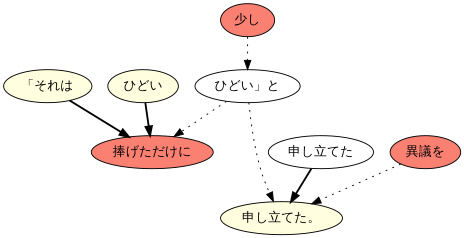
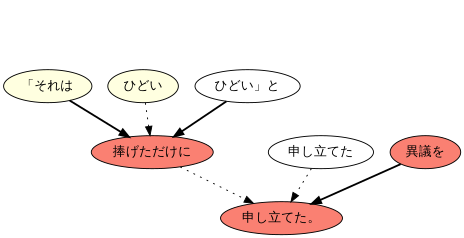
(248, 20) -> none
(147, 115) -> (147, 115)
(204, 116) -> (204, 116)
(256, 149) -> (213, 183)
(304, 181) -> (304, 181)
(360, 182) -> (360, 182)
(282, 218) -> (282, 218)
